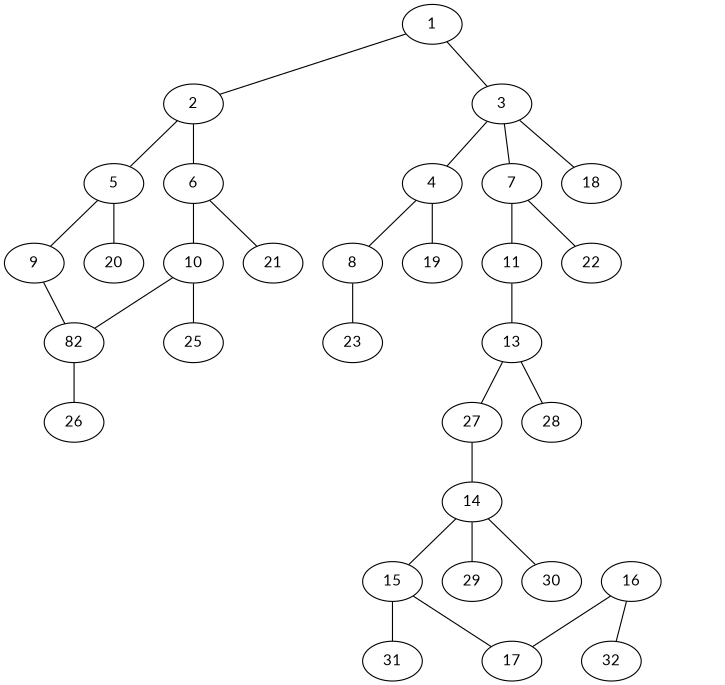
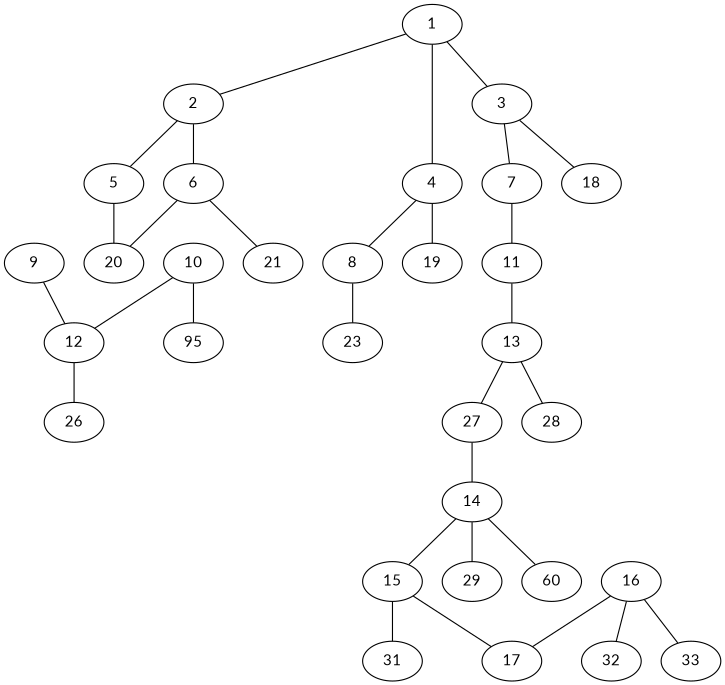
(467, 144) -> (432, 104)
(74, 223) -> none
(193, 223) -> (154, 223)
(591, 263) -> none
(74, 343) -> (74, 343)
(193, 343) -> (193, 343)
(552, 582) -> (552, 582)
none -> (691, 661)
